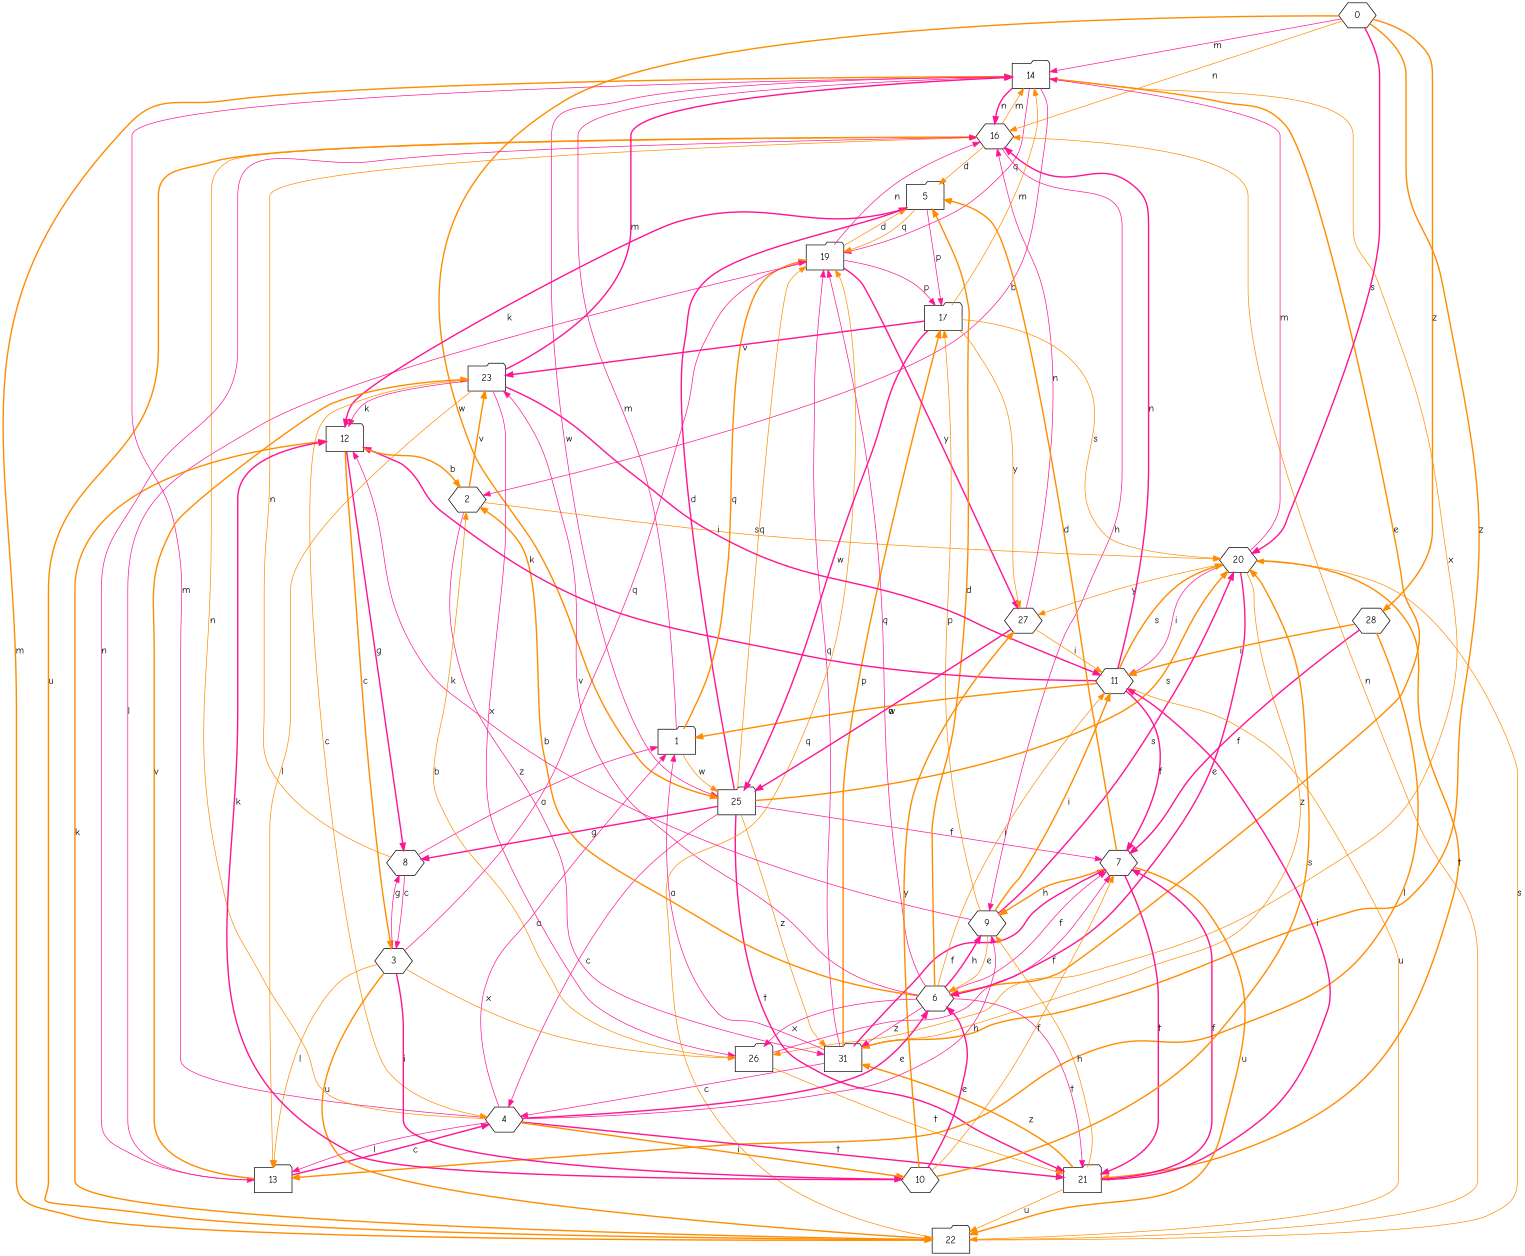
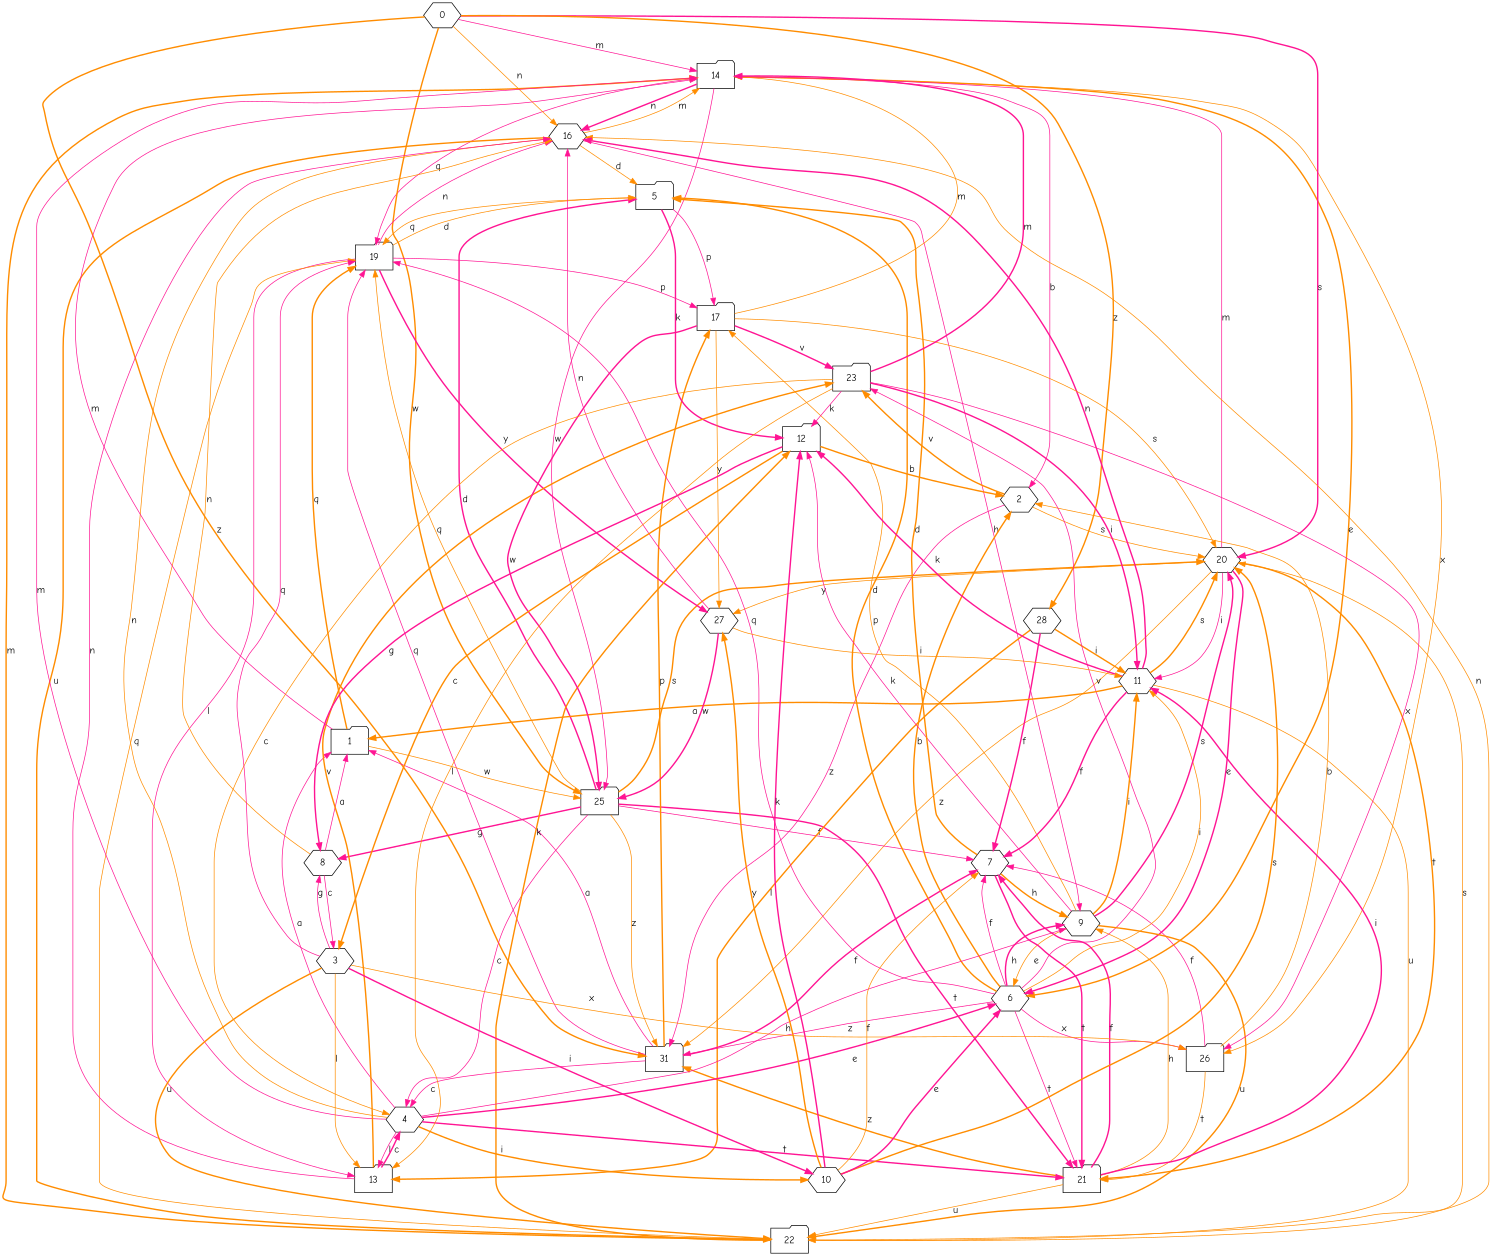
(1226, 1114) -> (1156, 1181)
